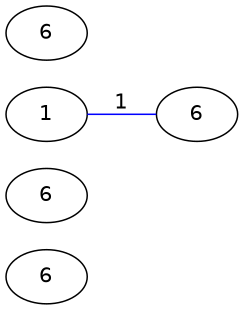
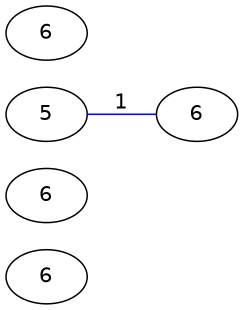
(47, 114) -> (47, 114)
